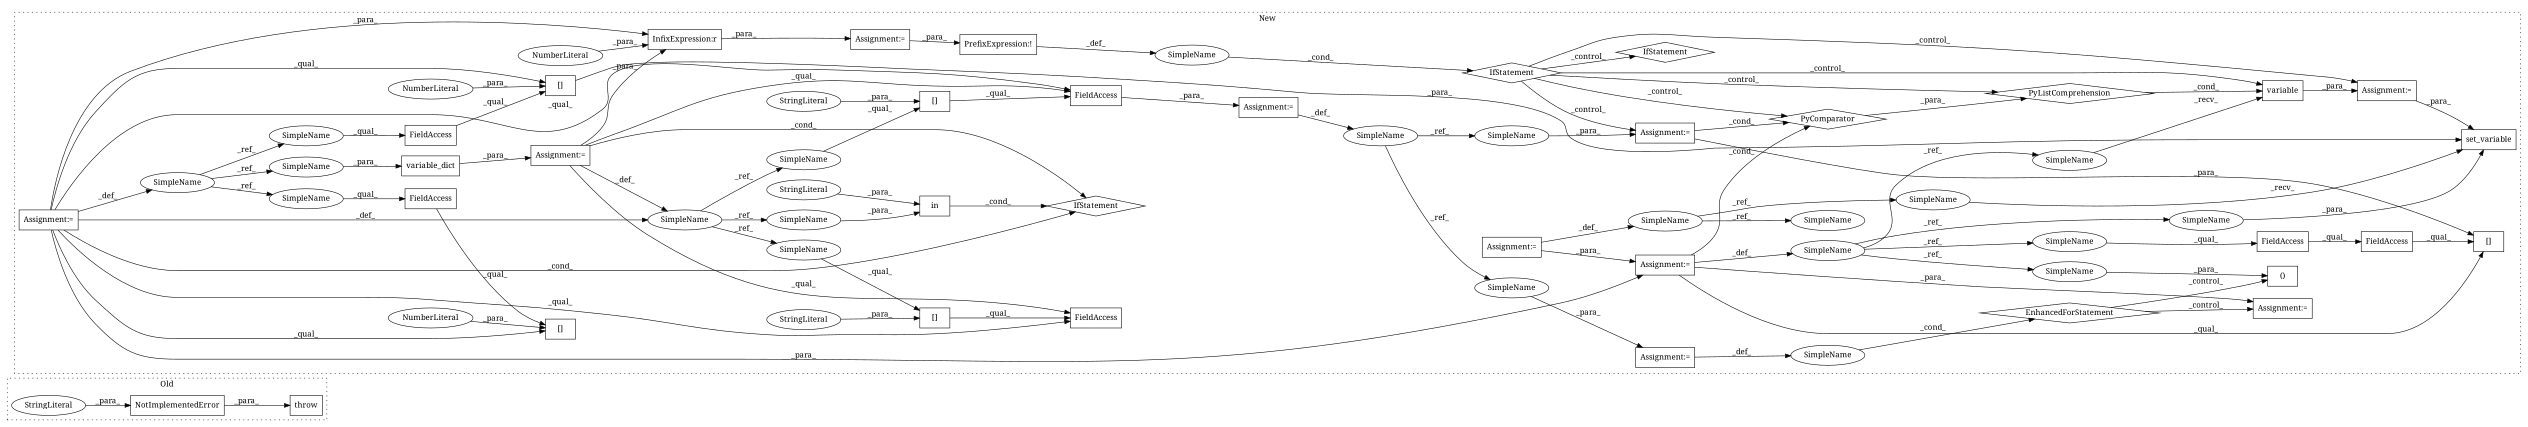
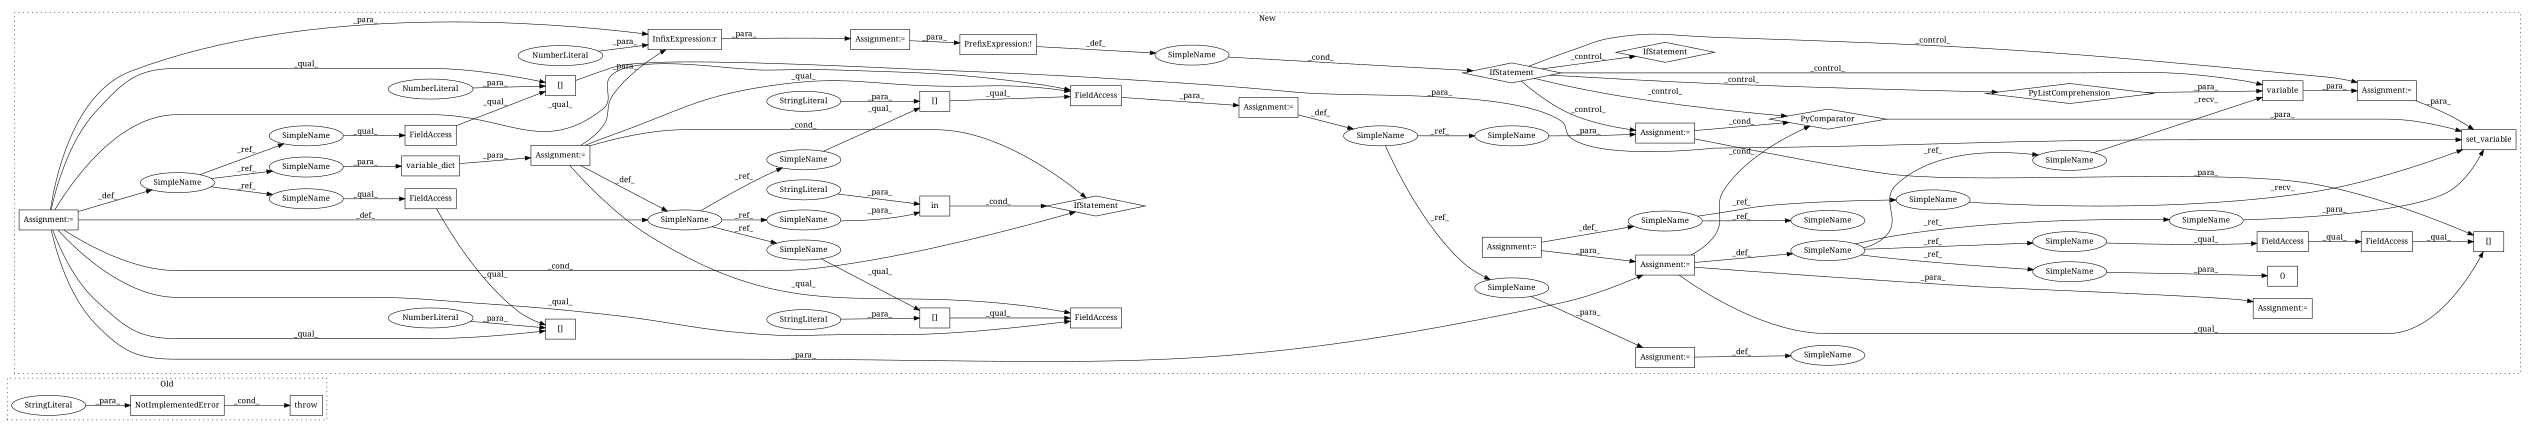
(2206, 87) -> (2206, 87)
(1943, 108) -> (2171, 119)
(2070, 313) -> none
(247, 401) -> (247, 401)
